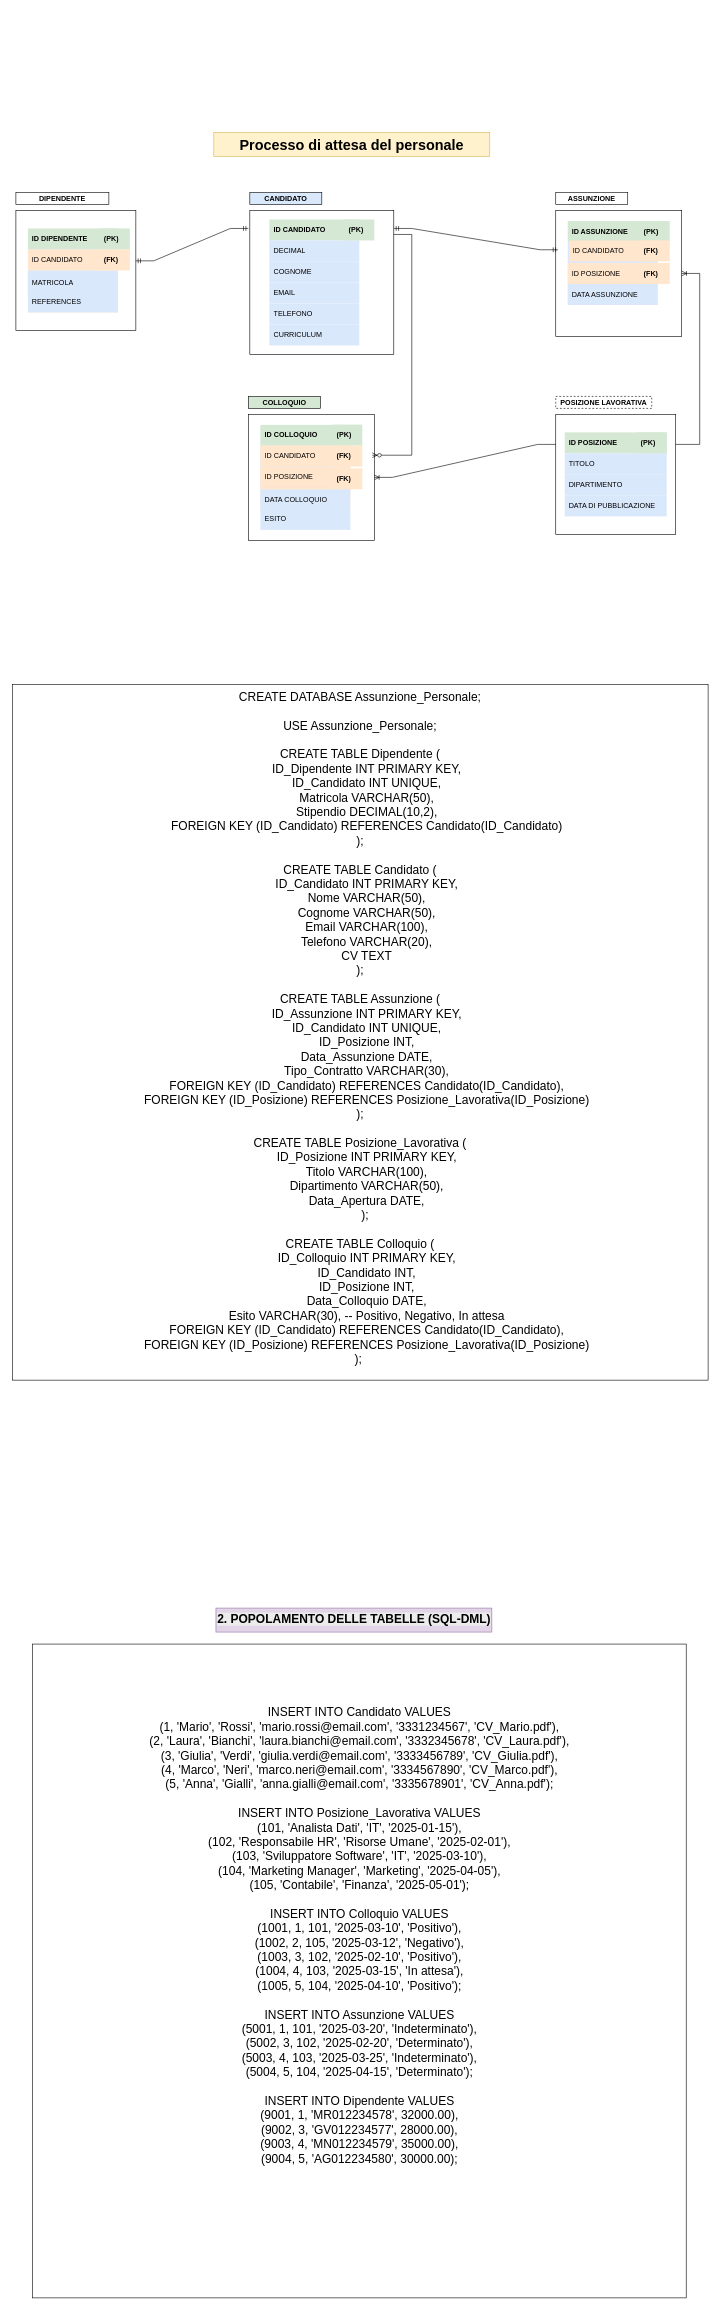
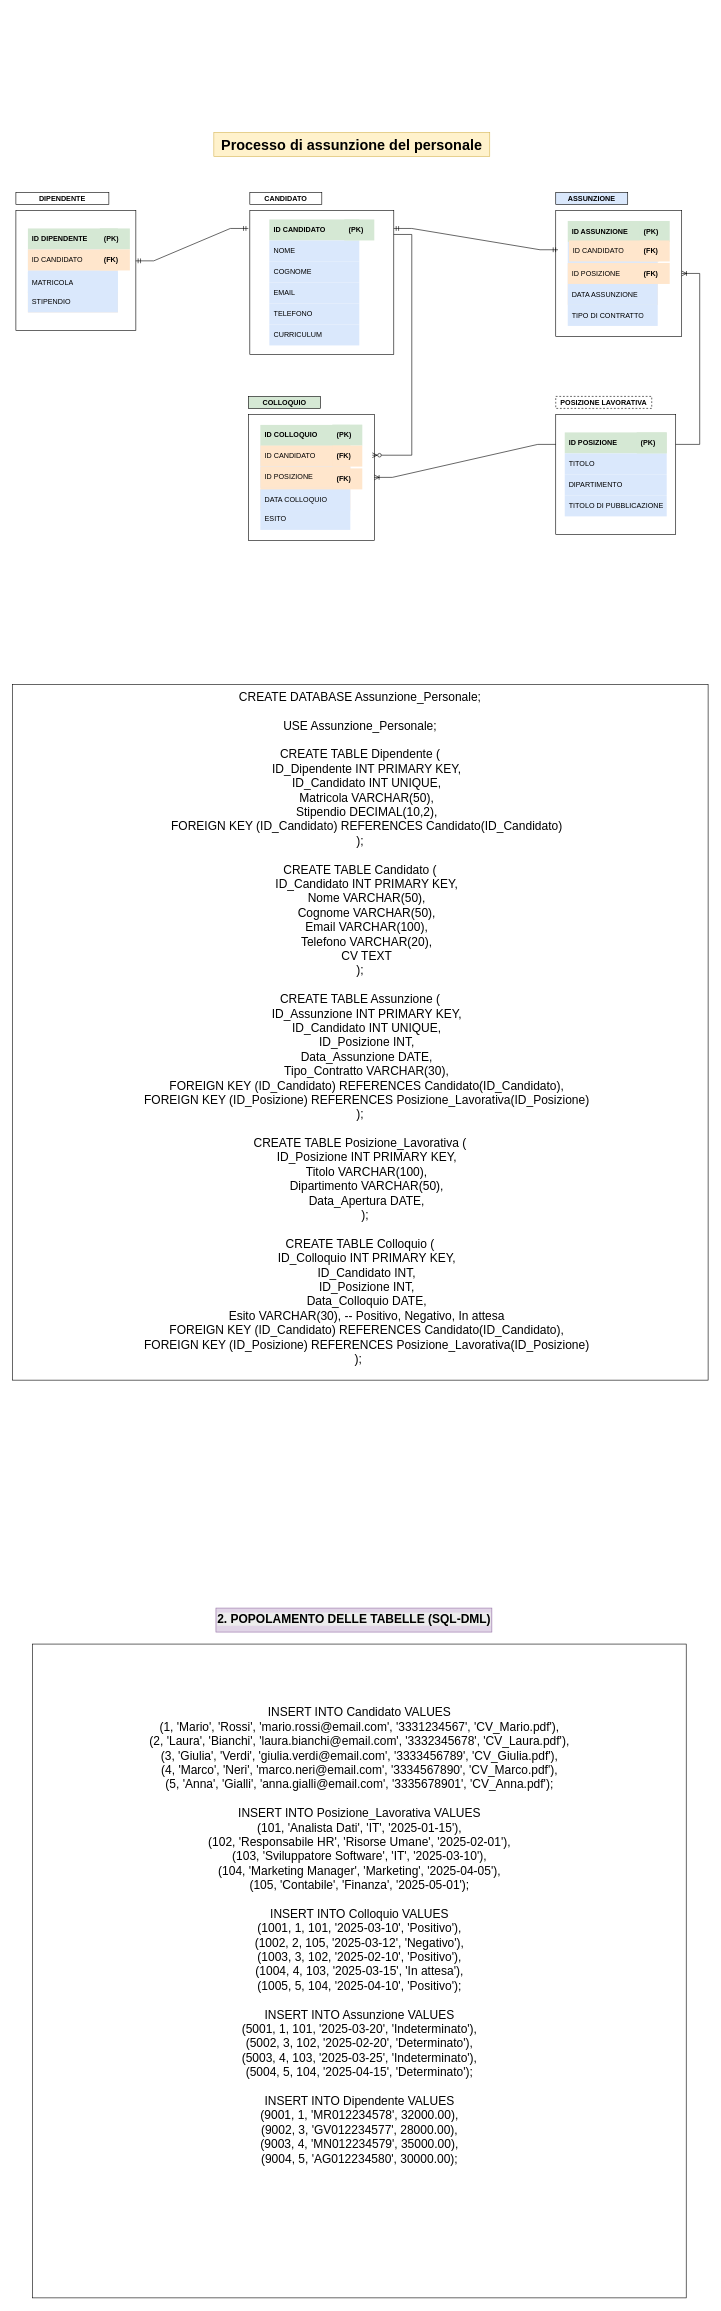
(352, 141) -> (352, 141)
(286, 198) -> (286, 198)
(592, 198) -> (592, 198)
(288, 251) -> (282, 251)
(52, 302) -> (50, 302)
none -> (613, 315)
(610, 506) -> (614, 506)
